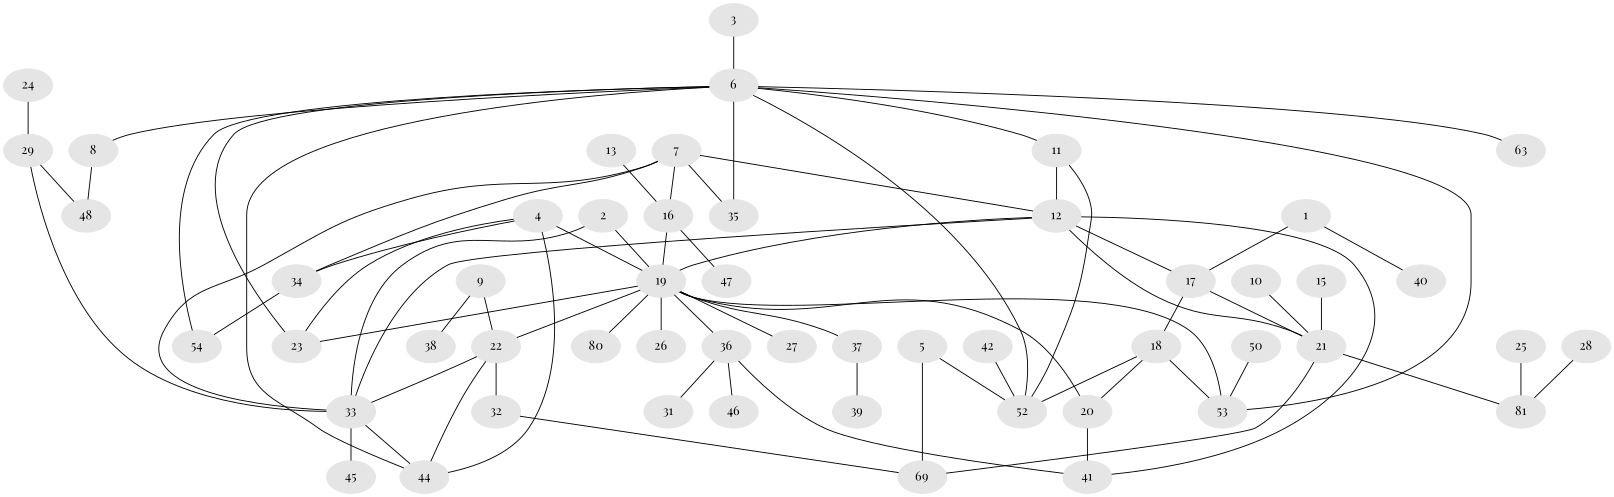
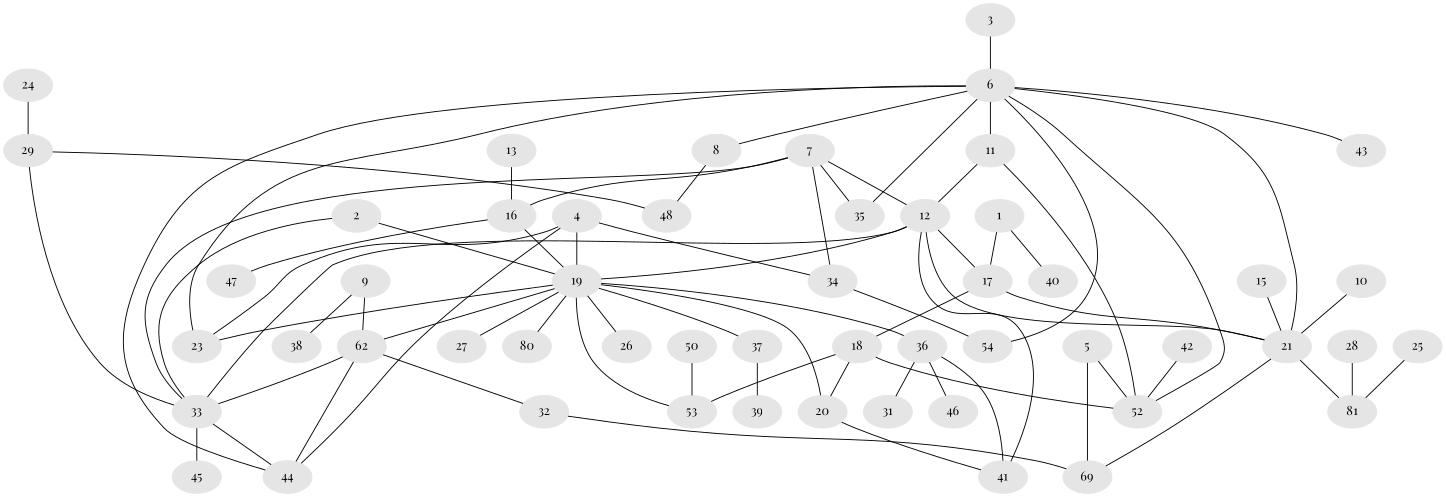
(1295, 148) -> (1225, 135)
(1521, 151) -> (1361, 151)
(496, 346) -> (362, 346)
